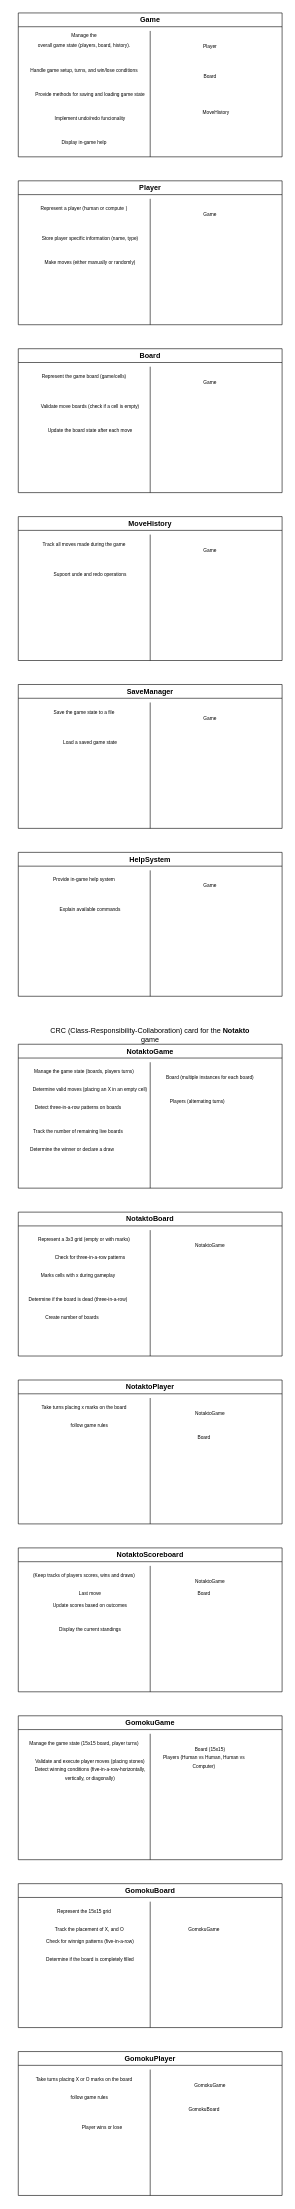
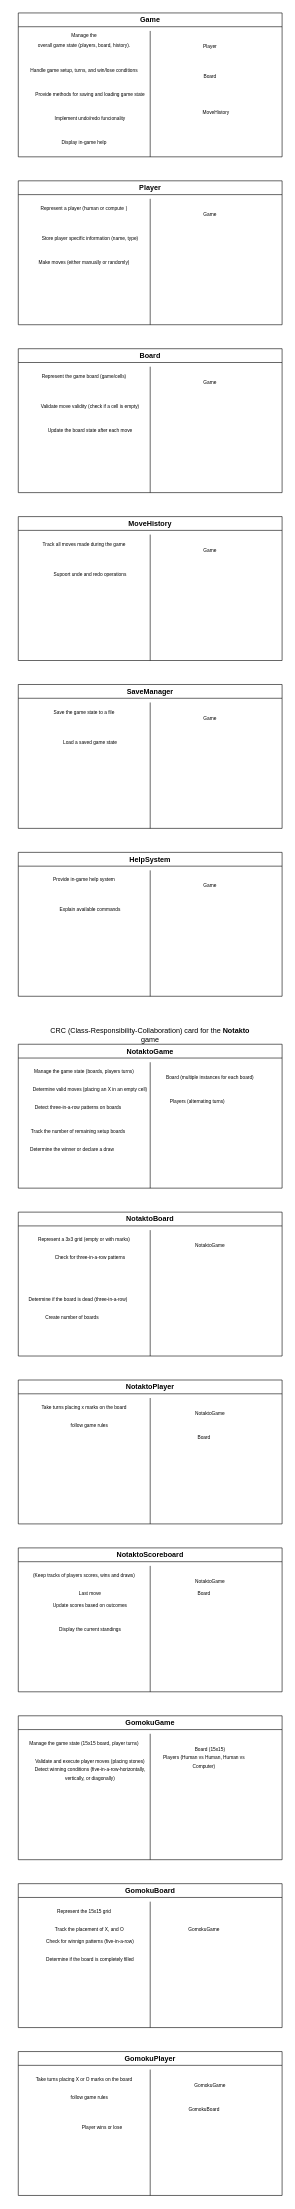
(90, 261) -> (84, 261)
(90, 405) -> (90, 405)
(78, 1131) -> (78, 1131)
(78, 1275) -> none
